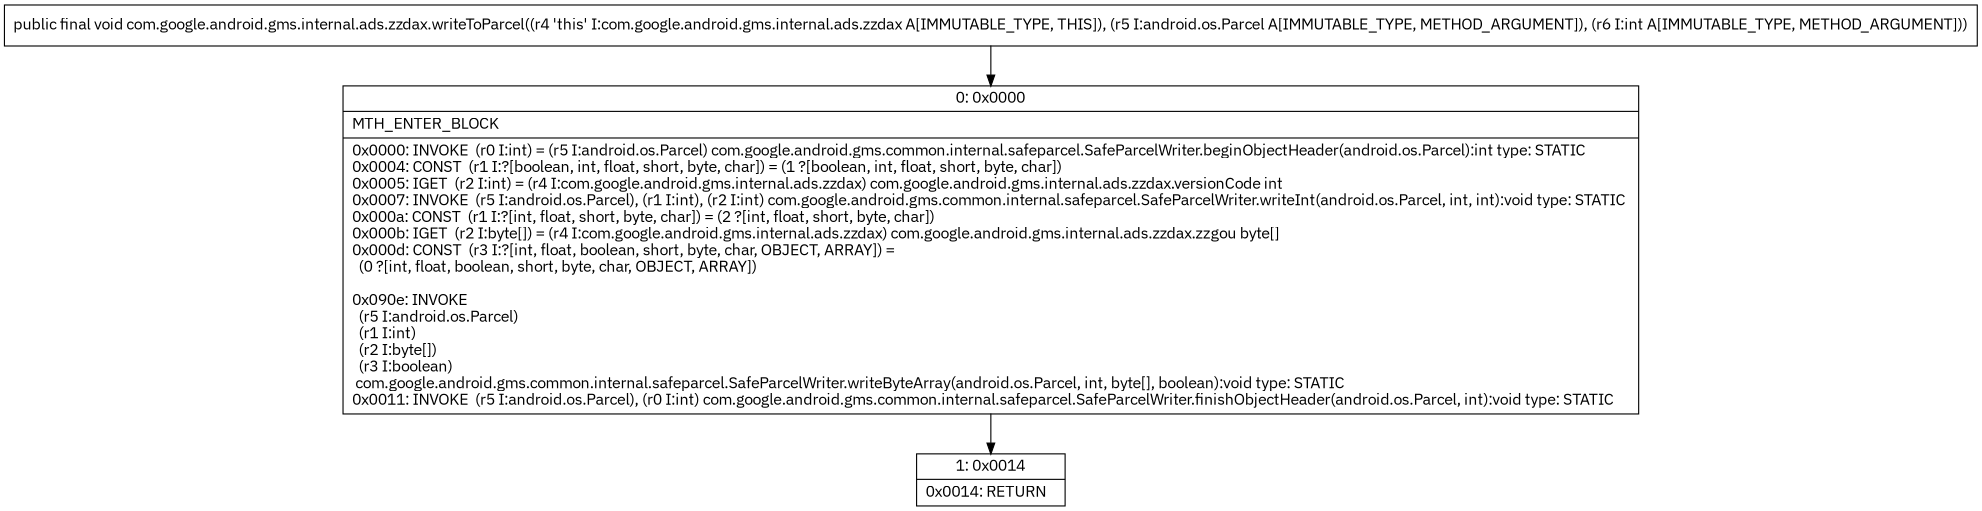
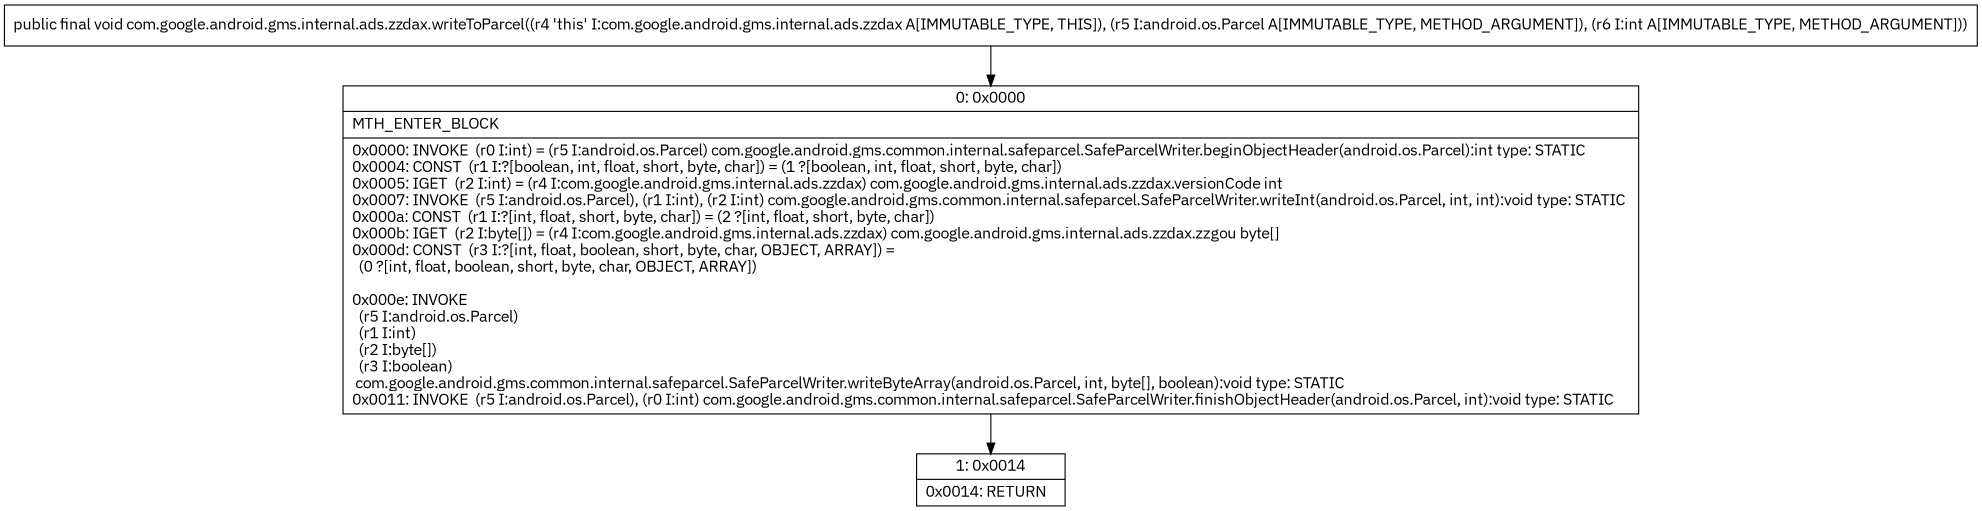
(413, 300) -> (413, 300)
